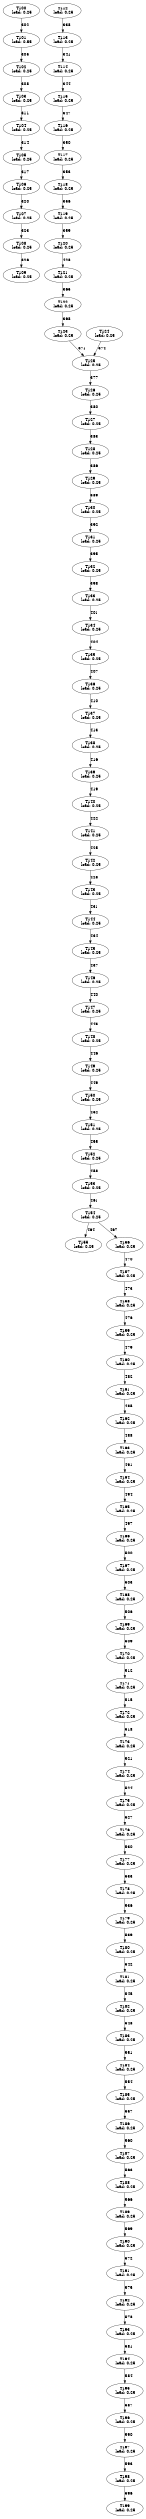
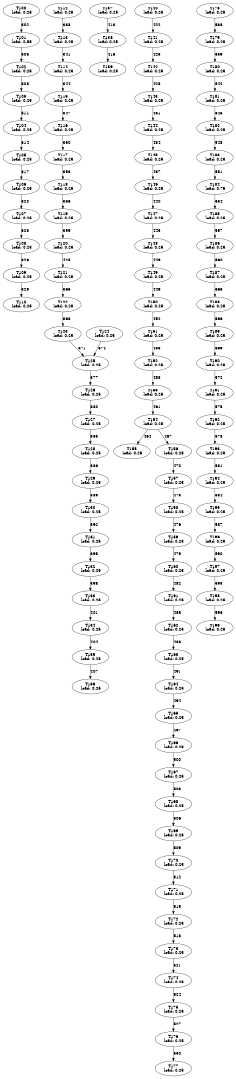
none -> (21, 304)
(90, 700) -> none
(90, 788) -> none
(125, 1875) -> none
(125, 2068) -> (215, 187)
